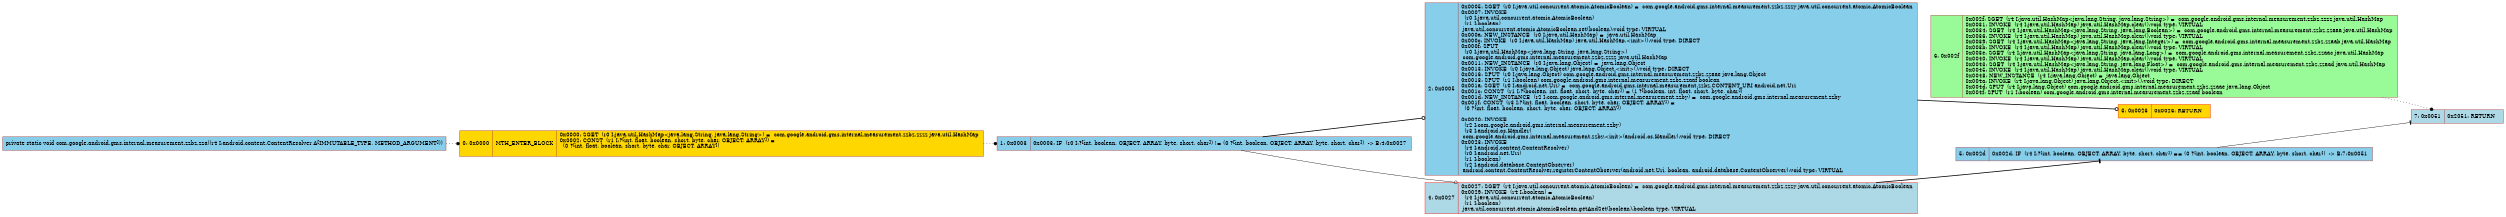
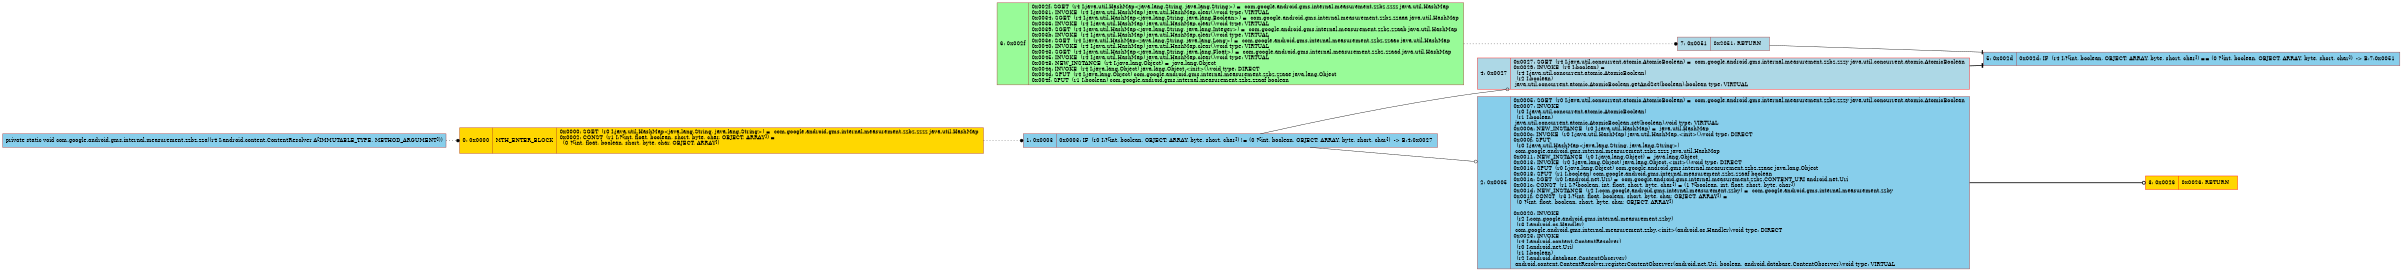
(1342, 127) -> (1392, 154)
(2313, 135) -> (1875, 49)
(1481, 204) -> (1533, 79)
